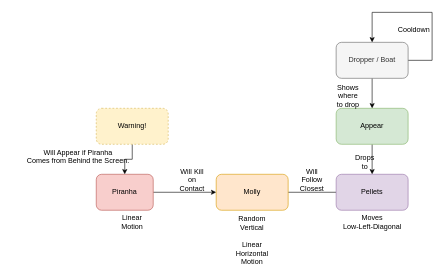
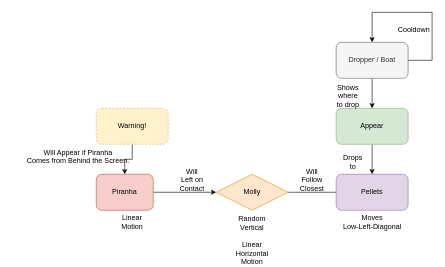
(365, 162) -> (353, 162)
(192, 180) -> (192, 180)
(252, 192) -> (252, 192)
